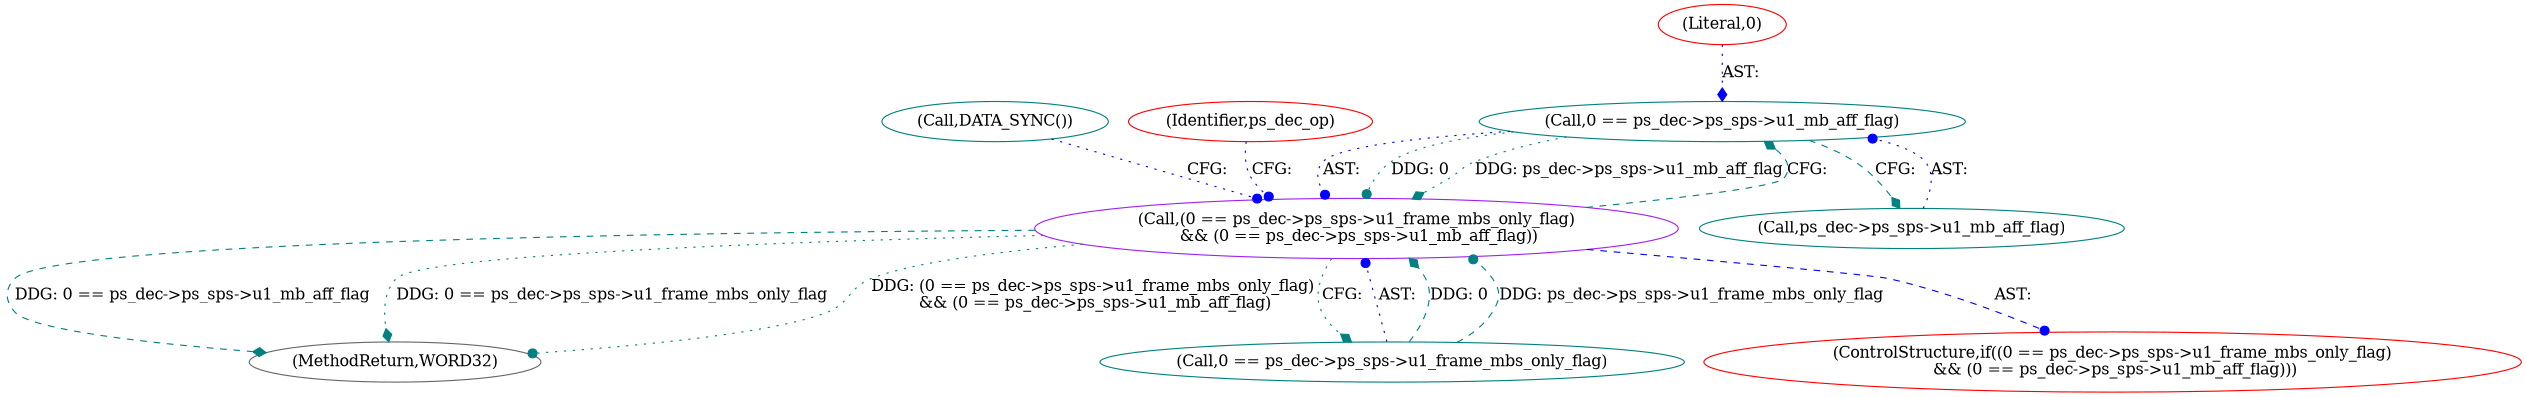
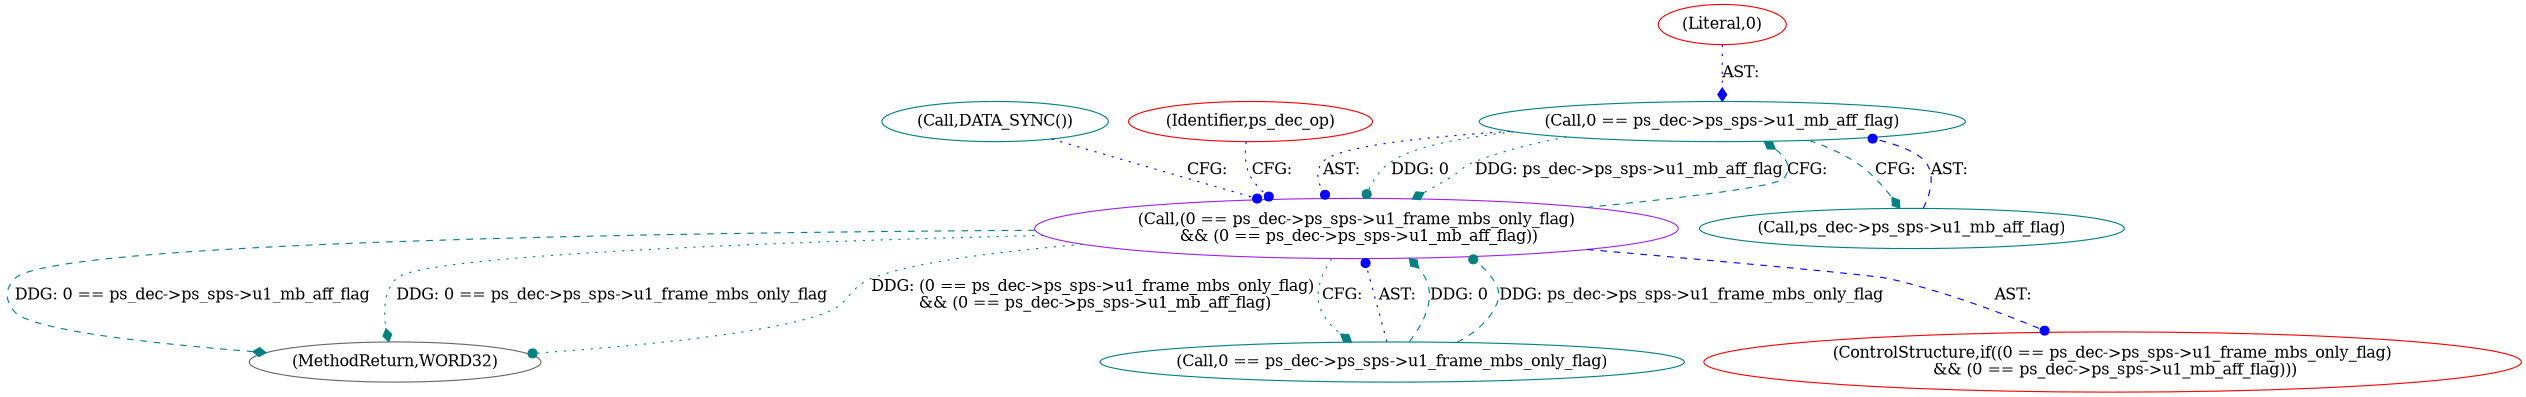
(1924, 160) -> (1924, 160)
